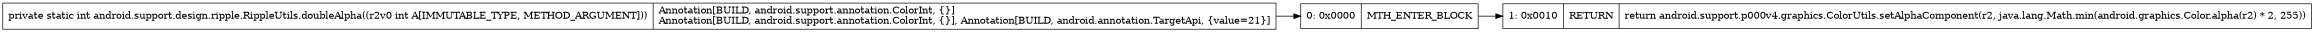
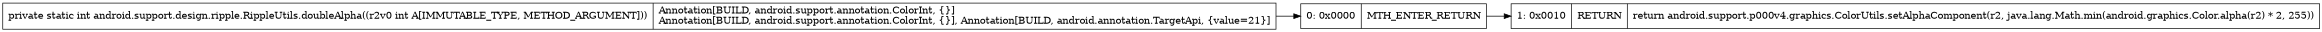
(1420, 16) -> (1424, 16)
